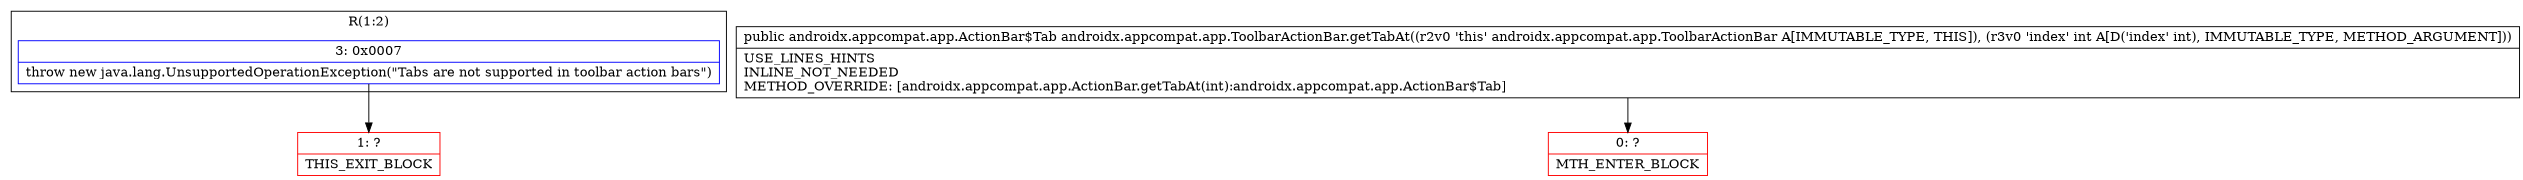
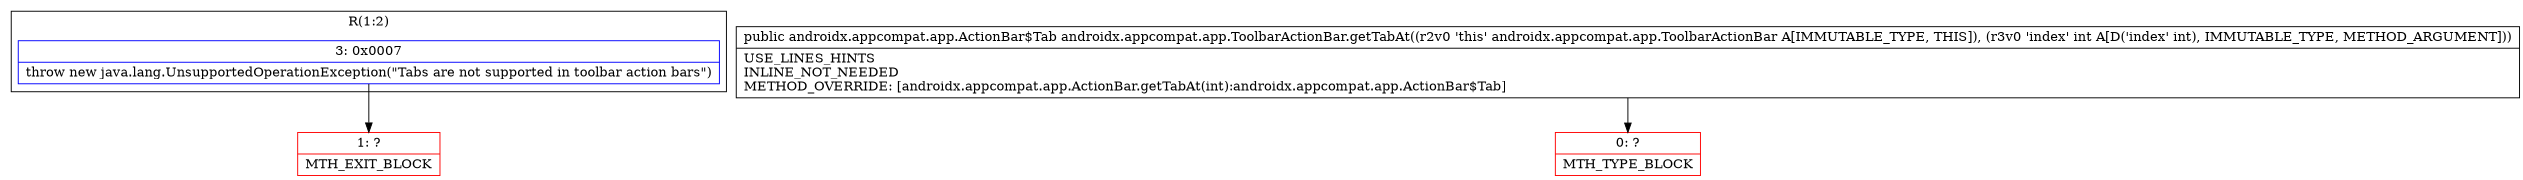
(369, 164) -> (369, 164)
(1628, 164) -> (1628, 164)
